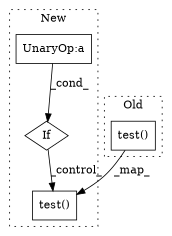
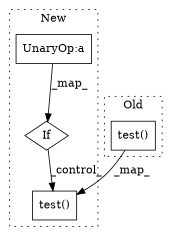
(70, 84) -> (70, 84)
